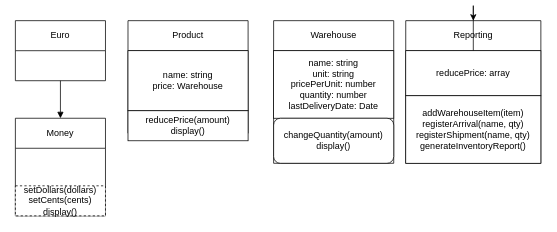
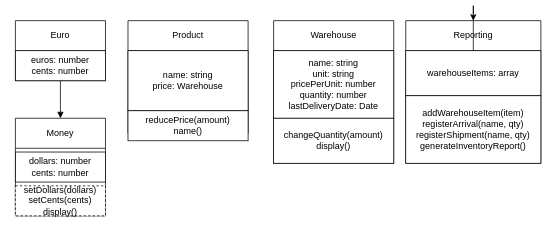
none -> (60, 66)
(473, 73) -> (473, 73)
(188, 126) -> (188, 126)
(333, 141) -> (333, 141)
none -> (60, 167)
